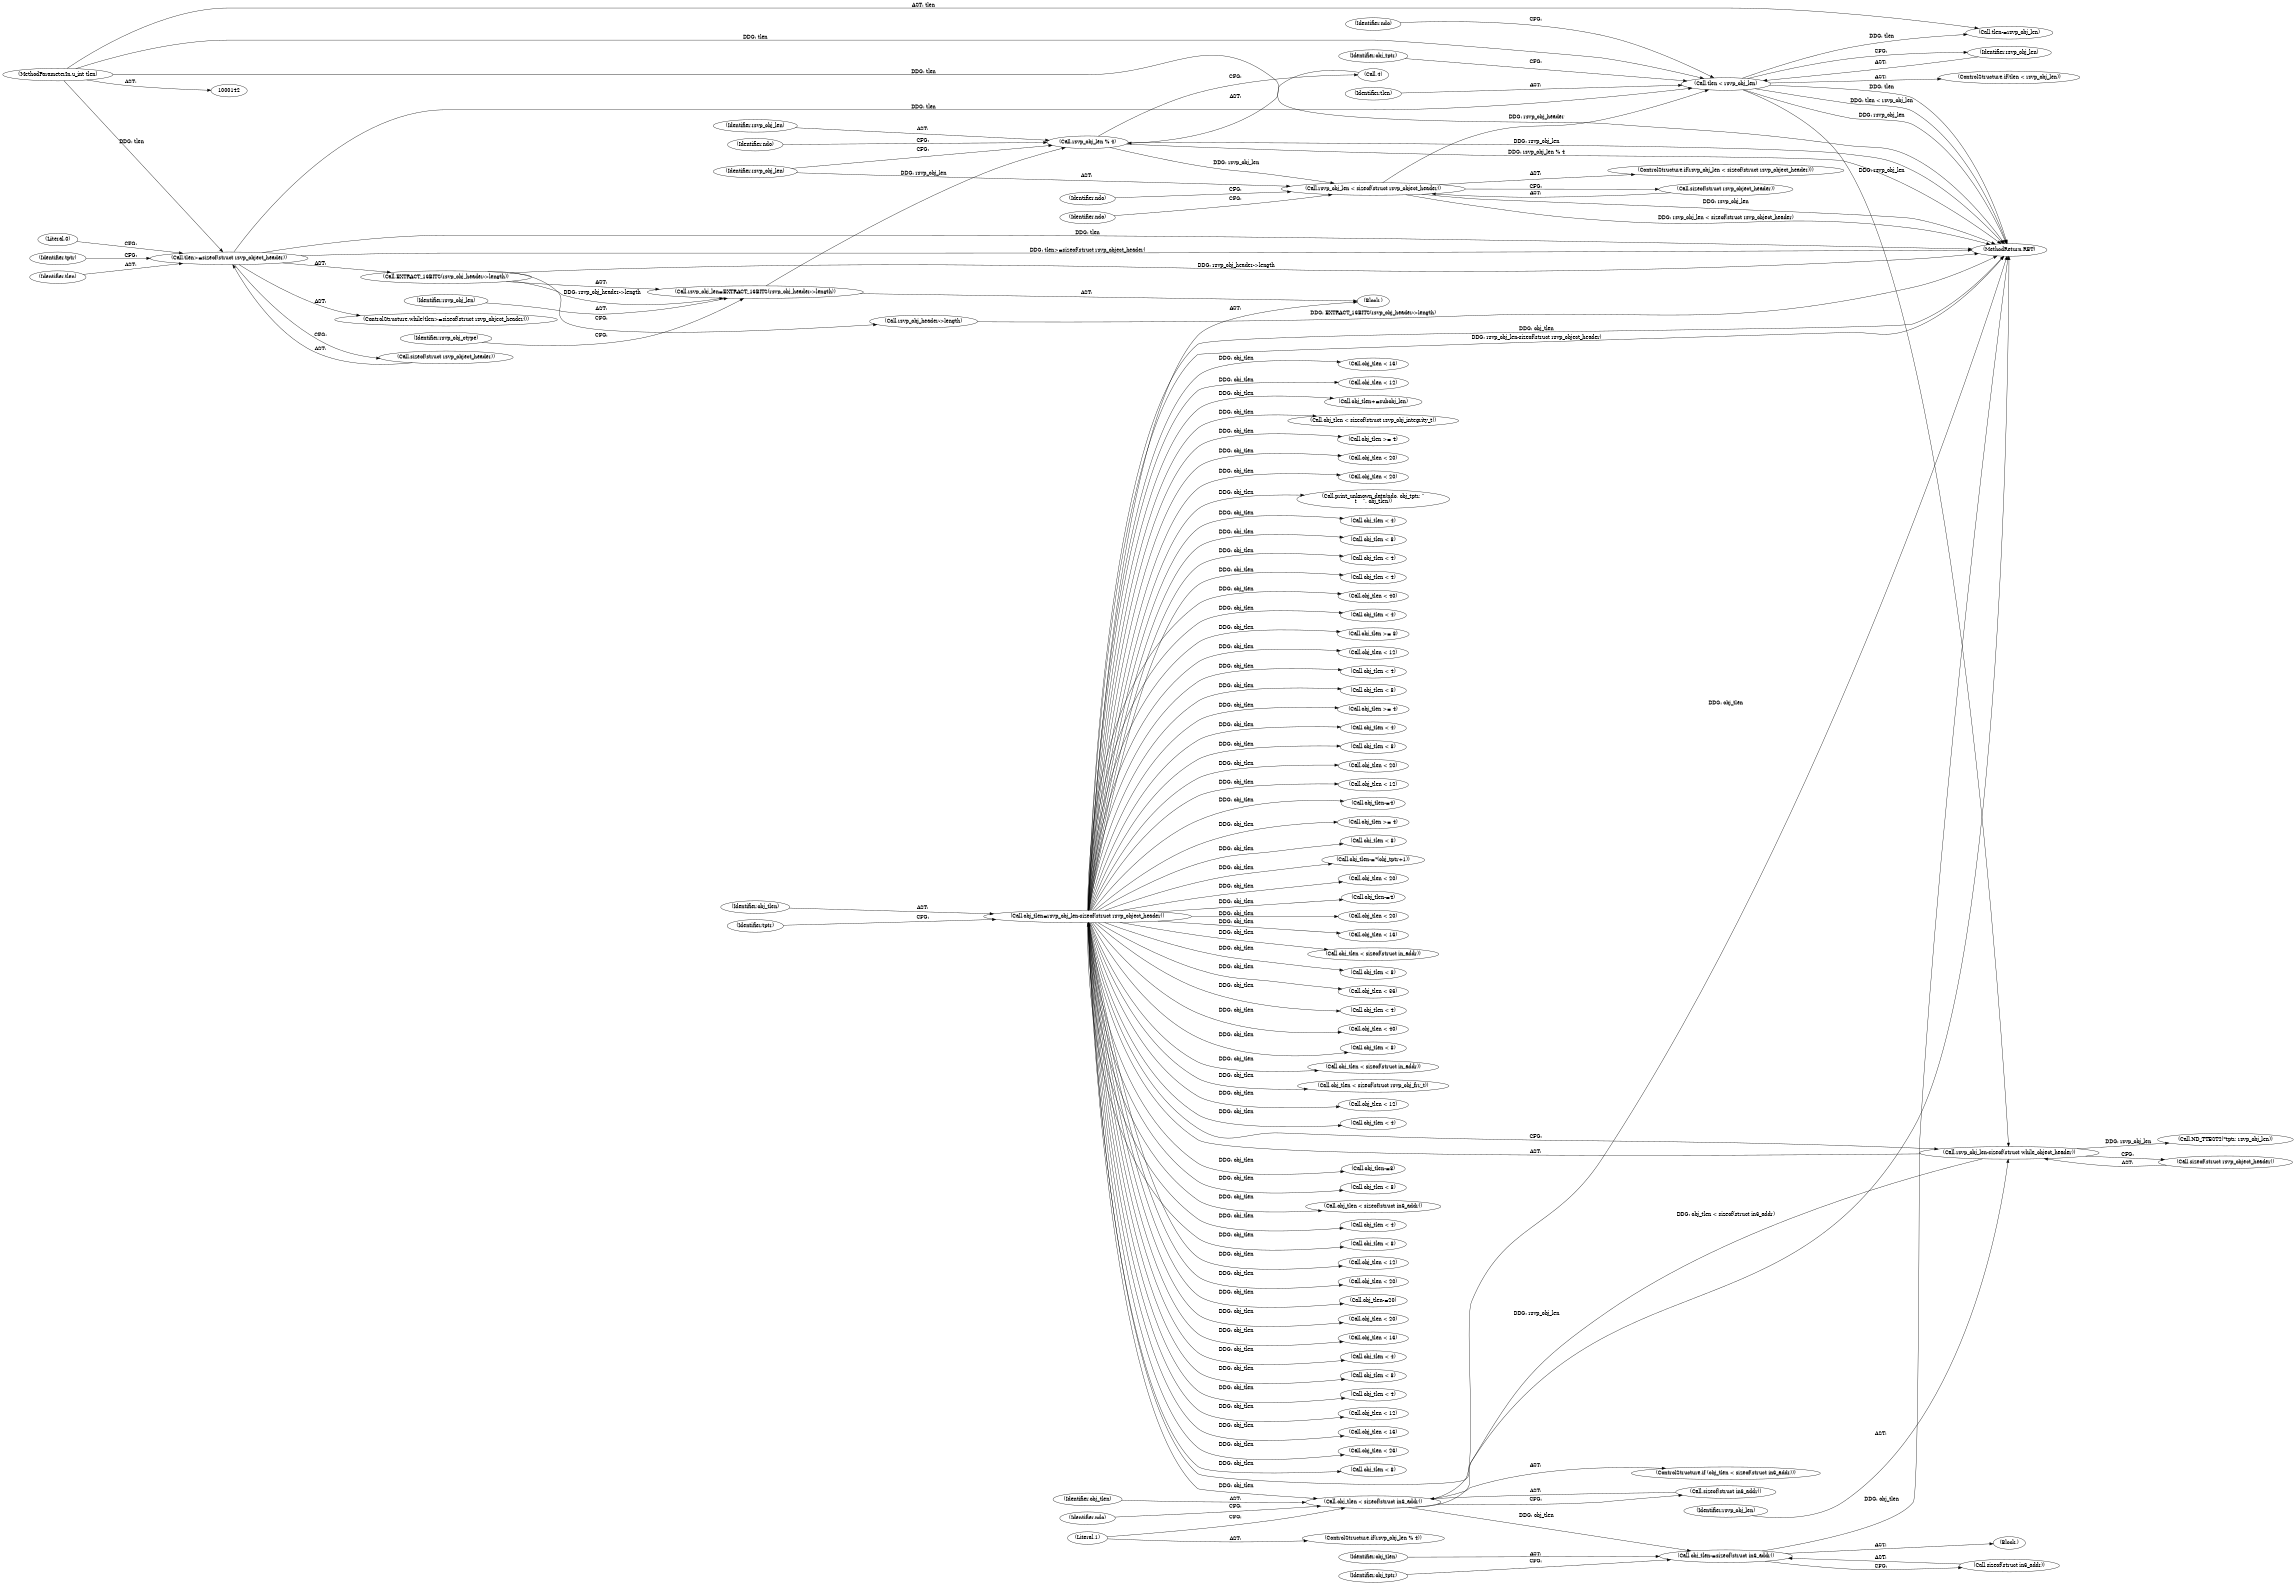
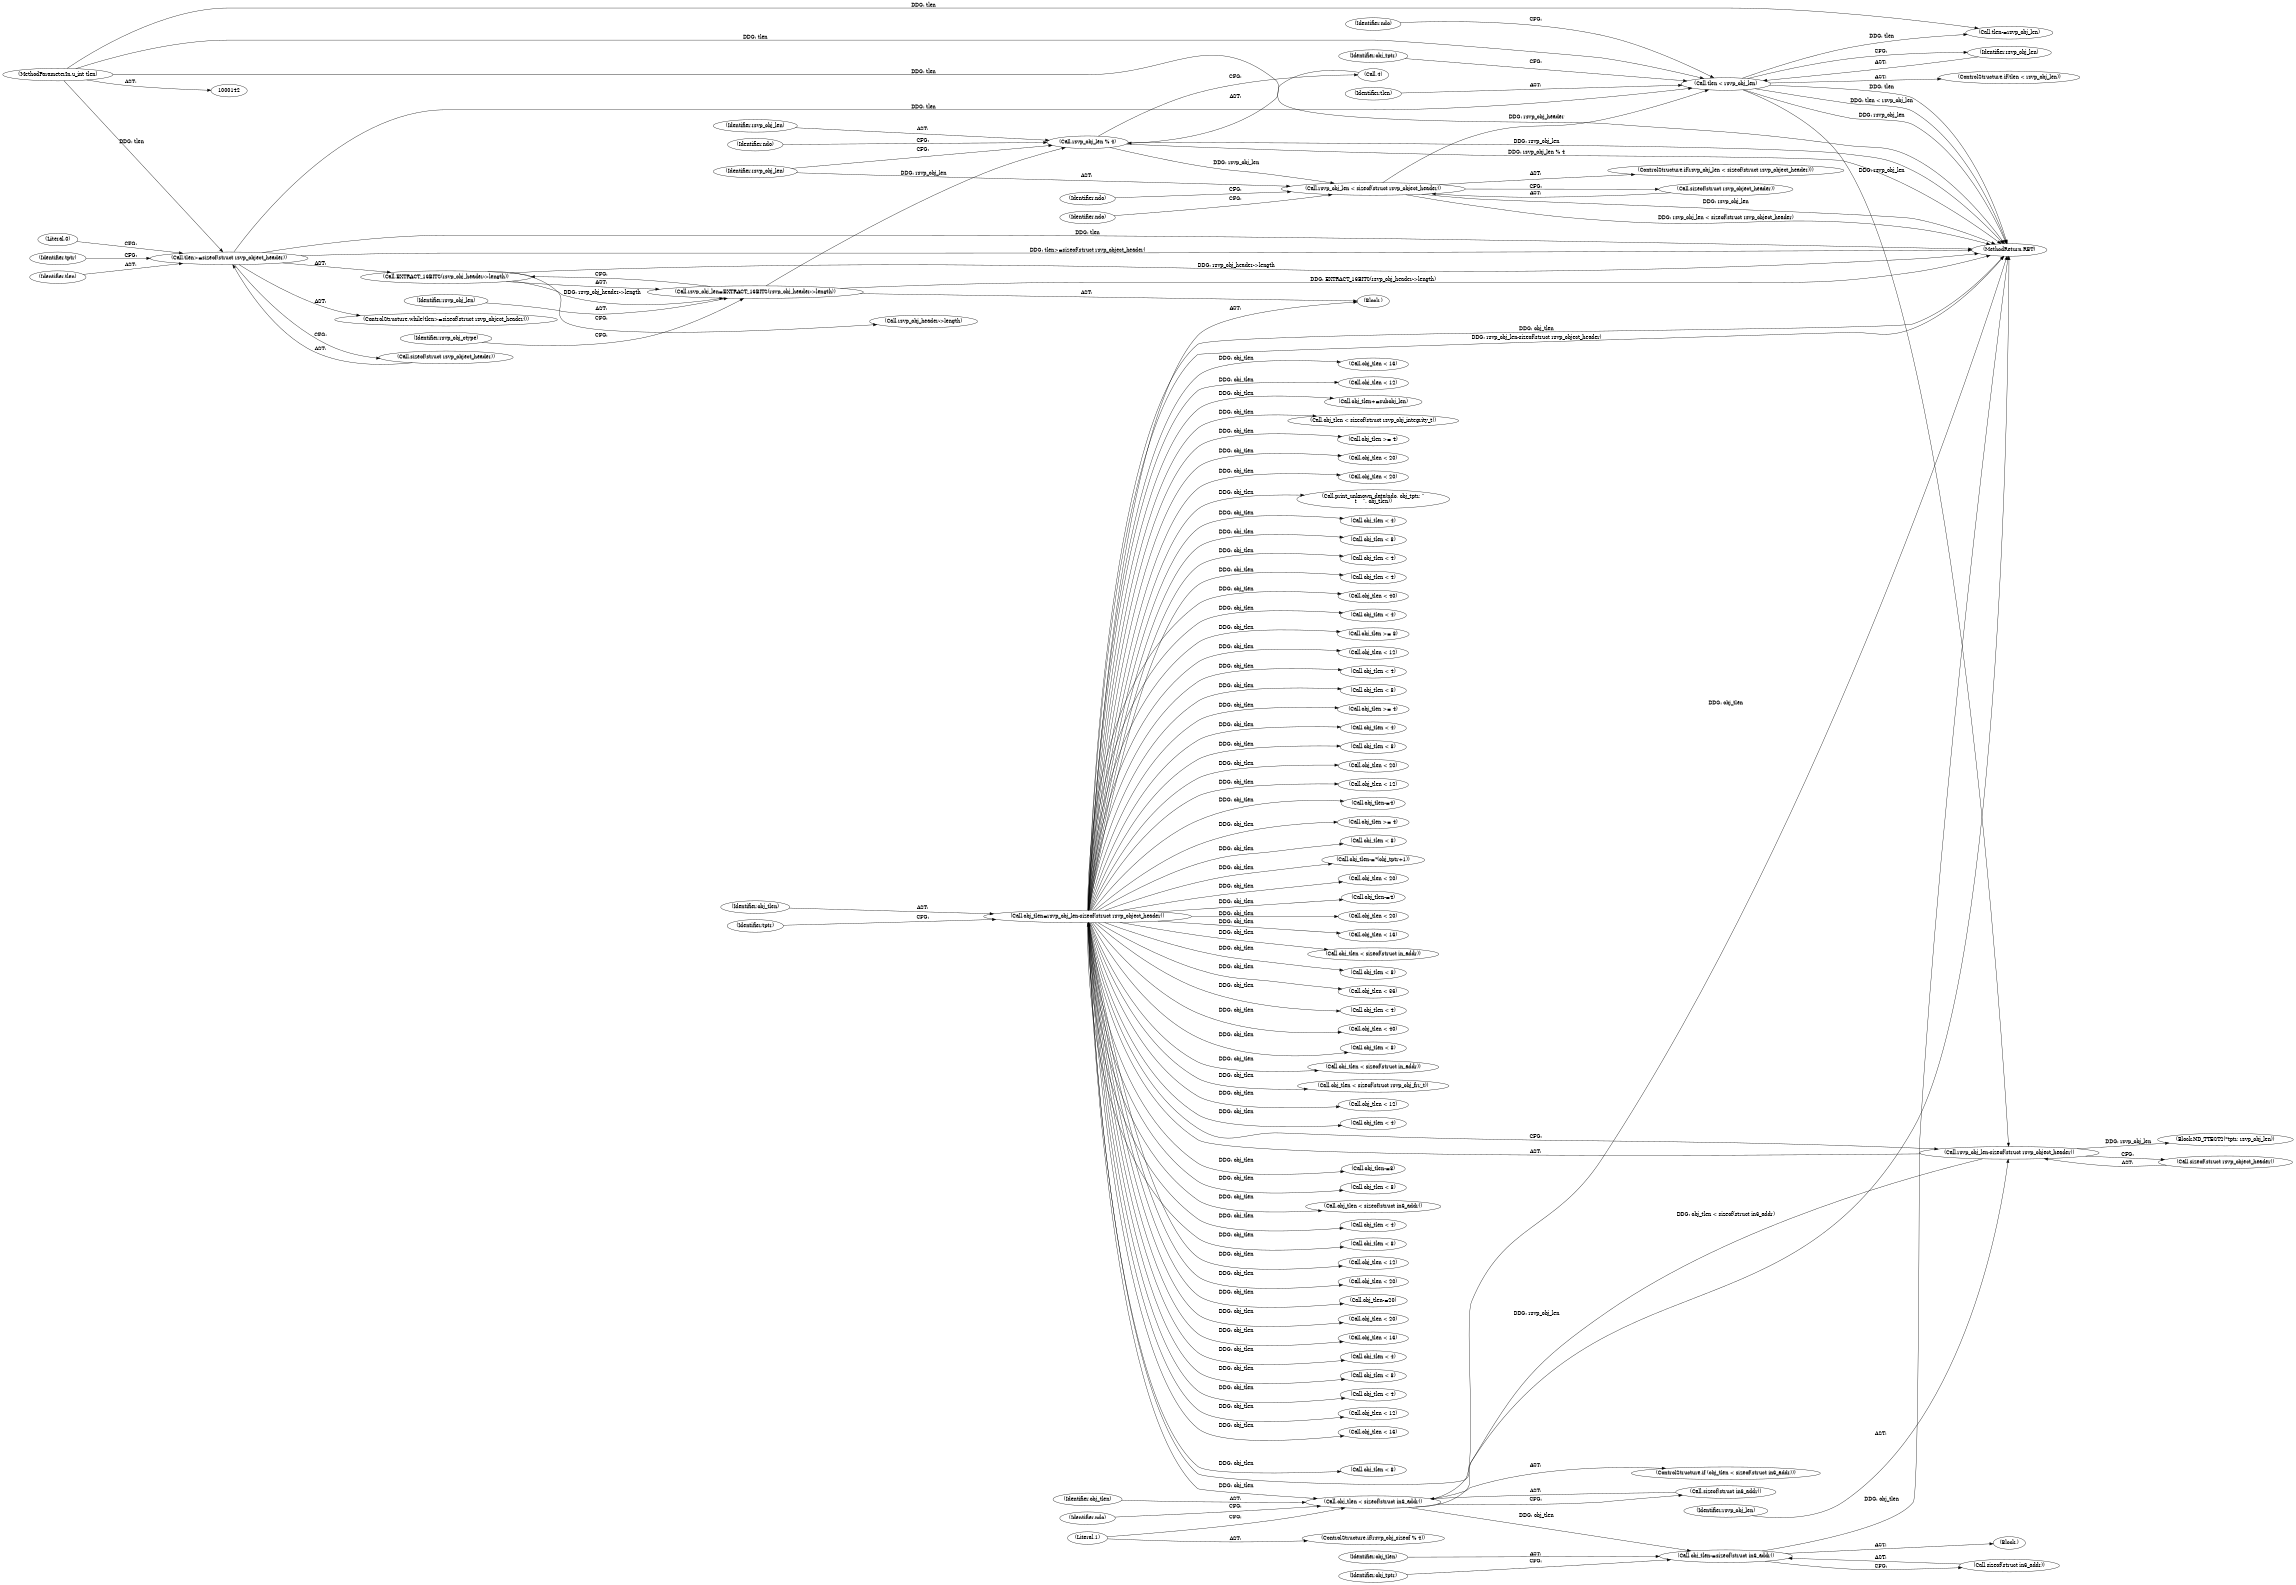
(924, 5) -> (924, 5)
none -> (623, 279)
(1489, 315) -> (1415, 282)
(2225, 1140) -> (2225, 1140)
(2009, 1153) -> (2009, 1153)
(1373, 1451) -> none
(1373, 1538) -> (1373, 1538)
